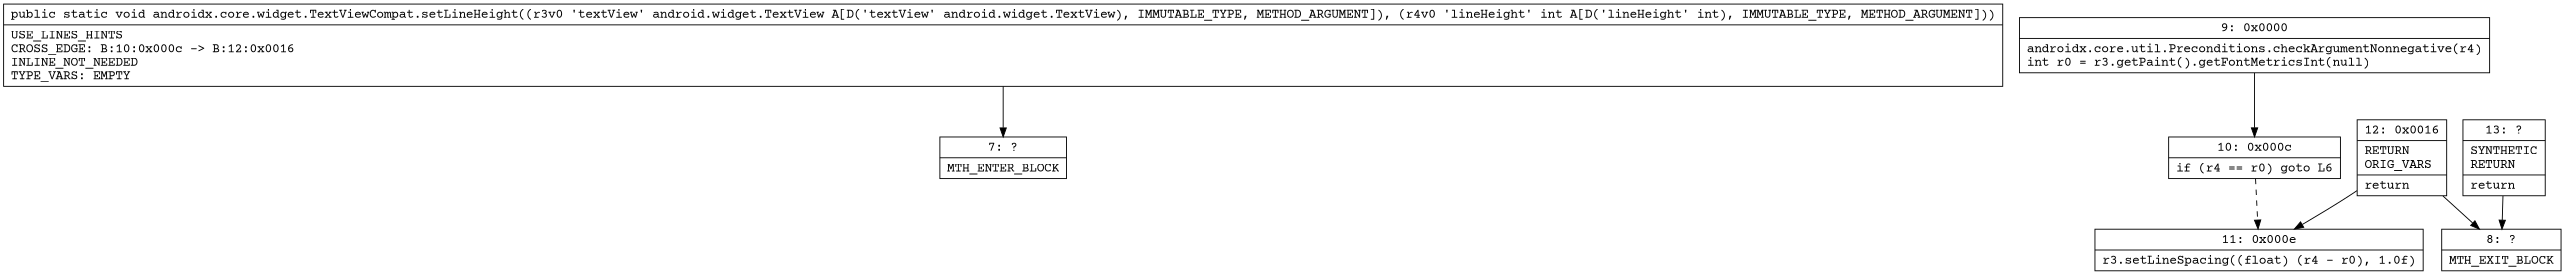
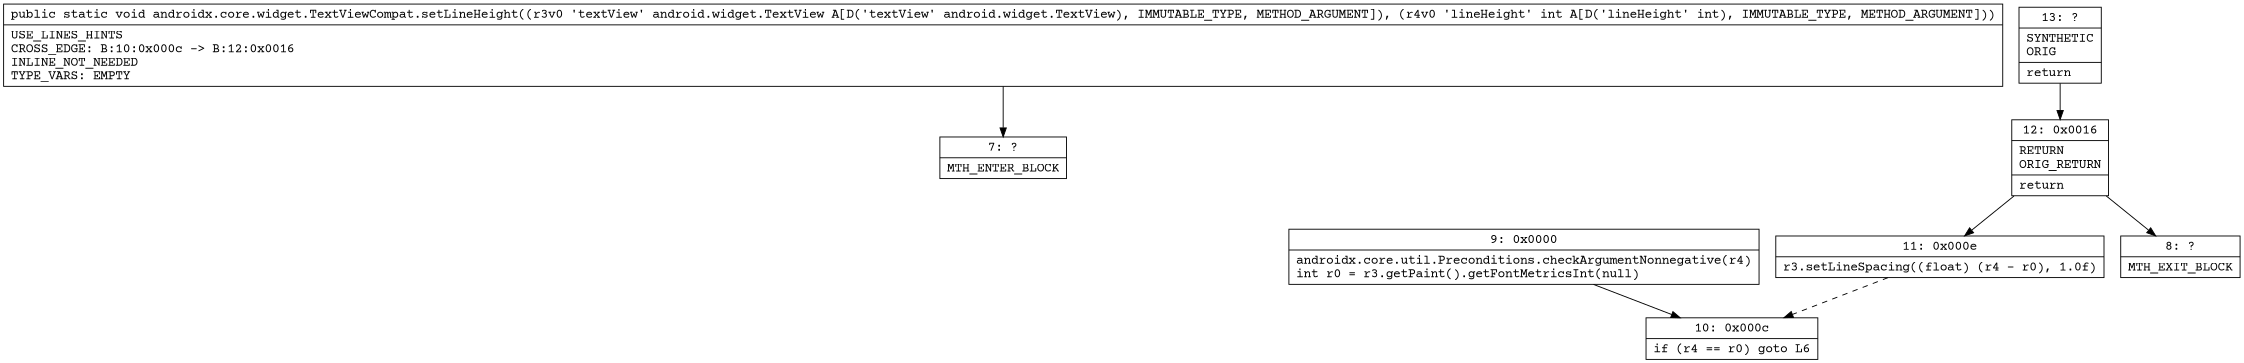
(2398, 164) -> (2060, 164)
(2493, 164) -> (2042, 52)
(2257, 199) -> (1840, 296)
(2503, 208) -> (2060, 97)
